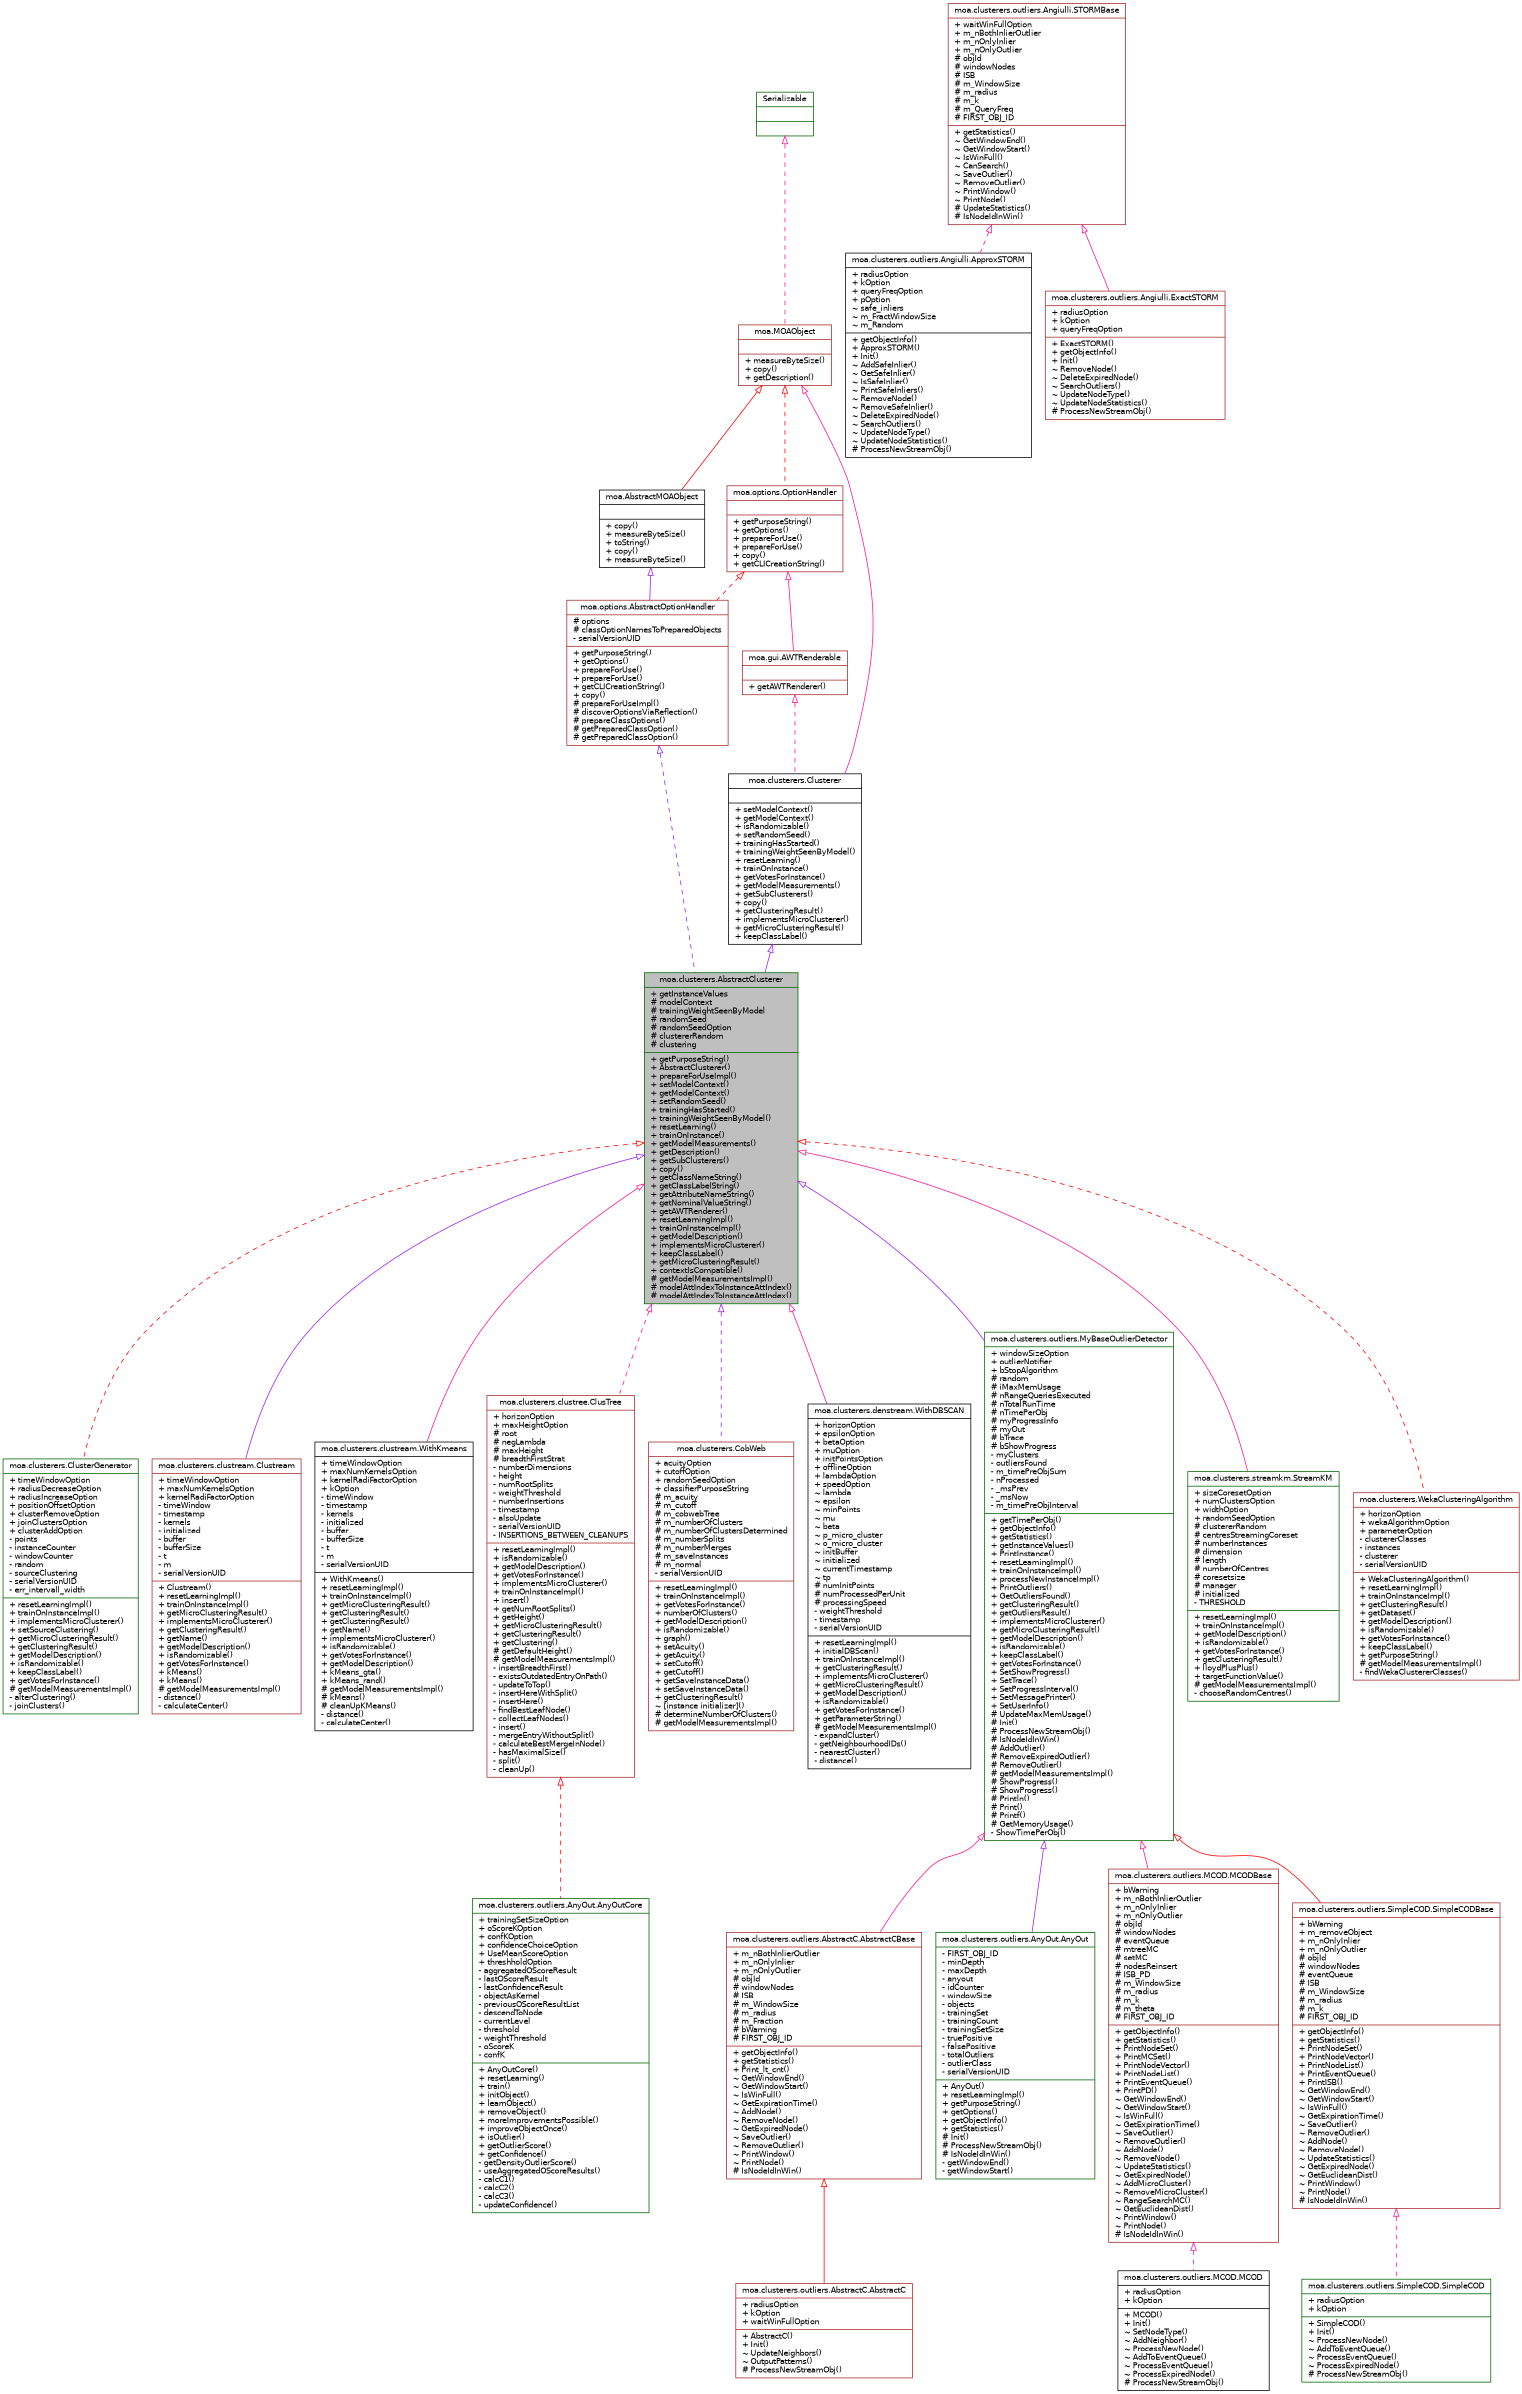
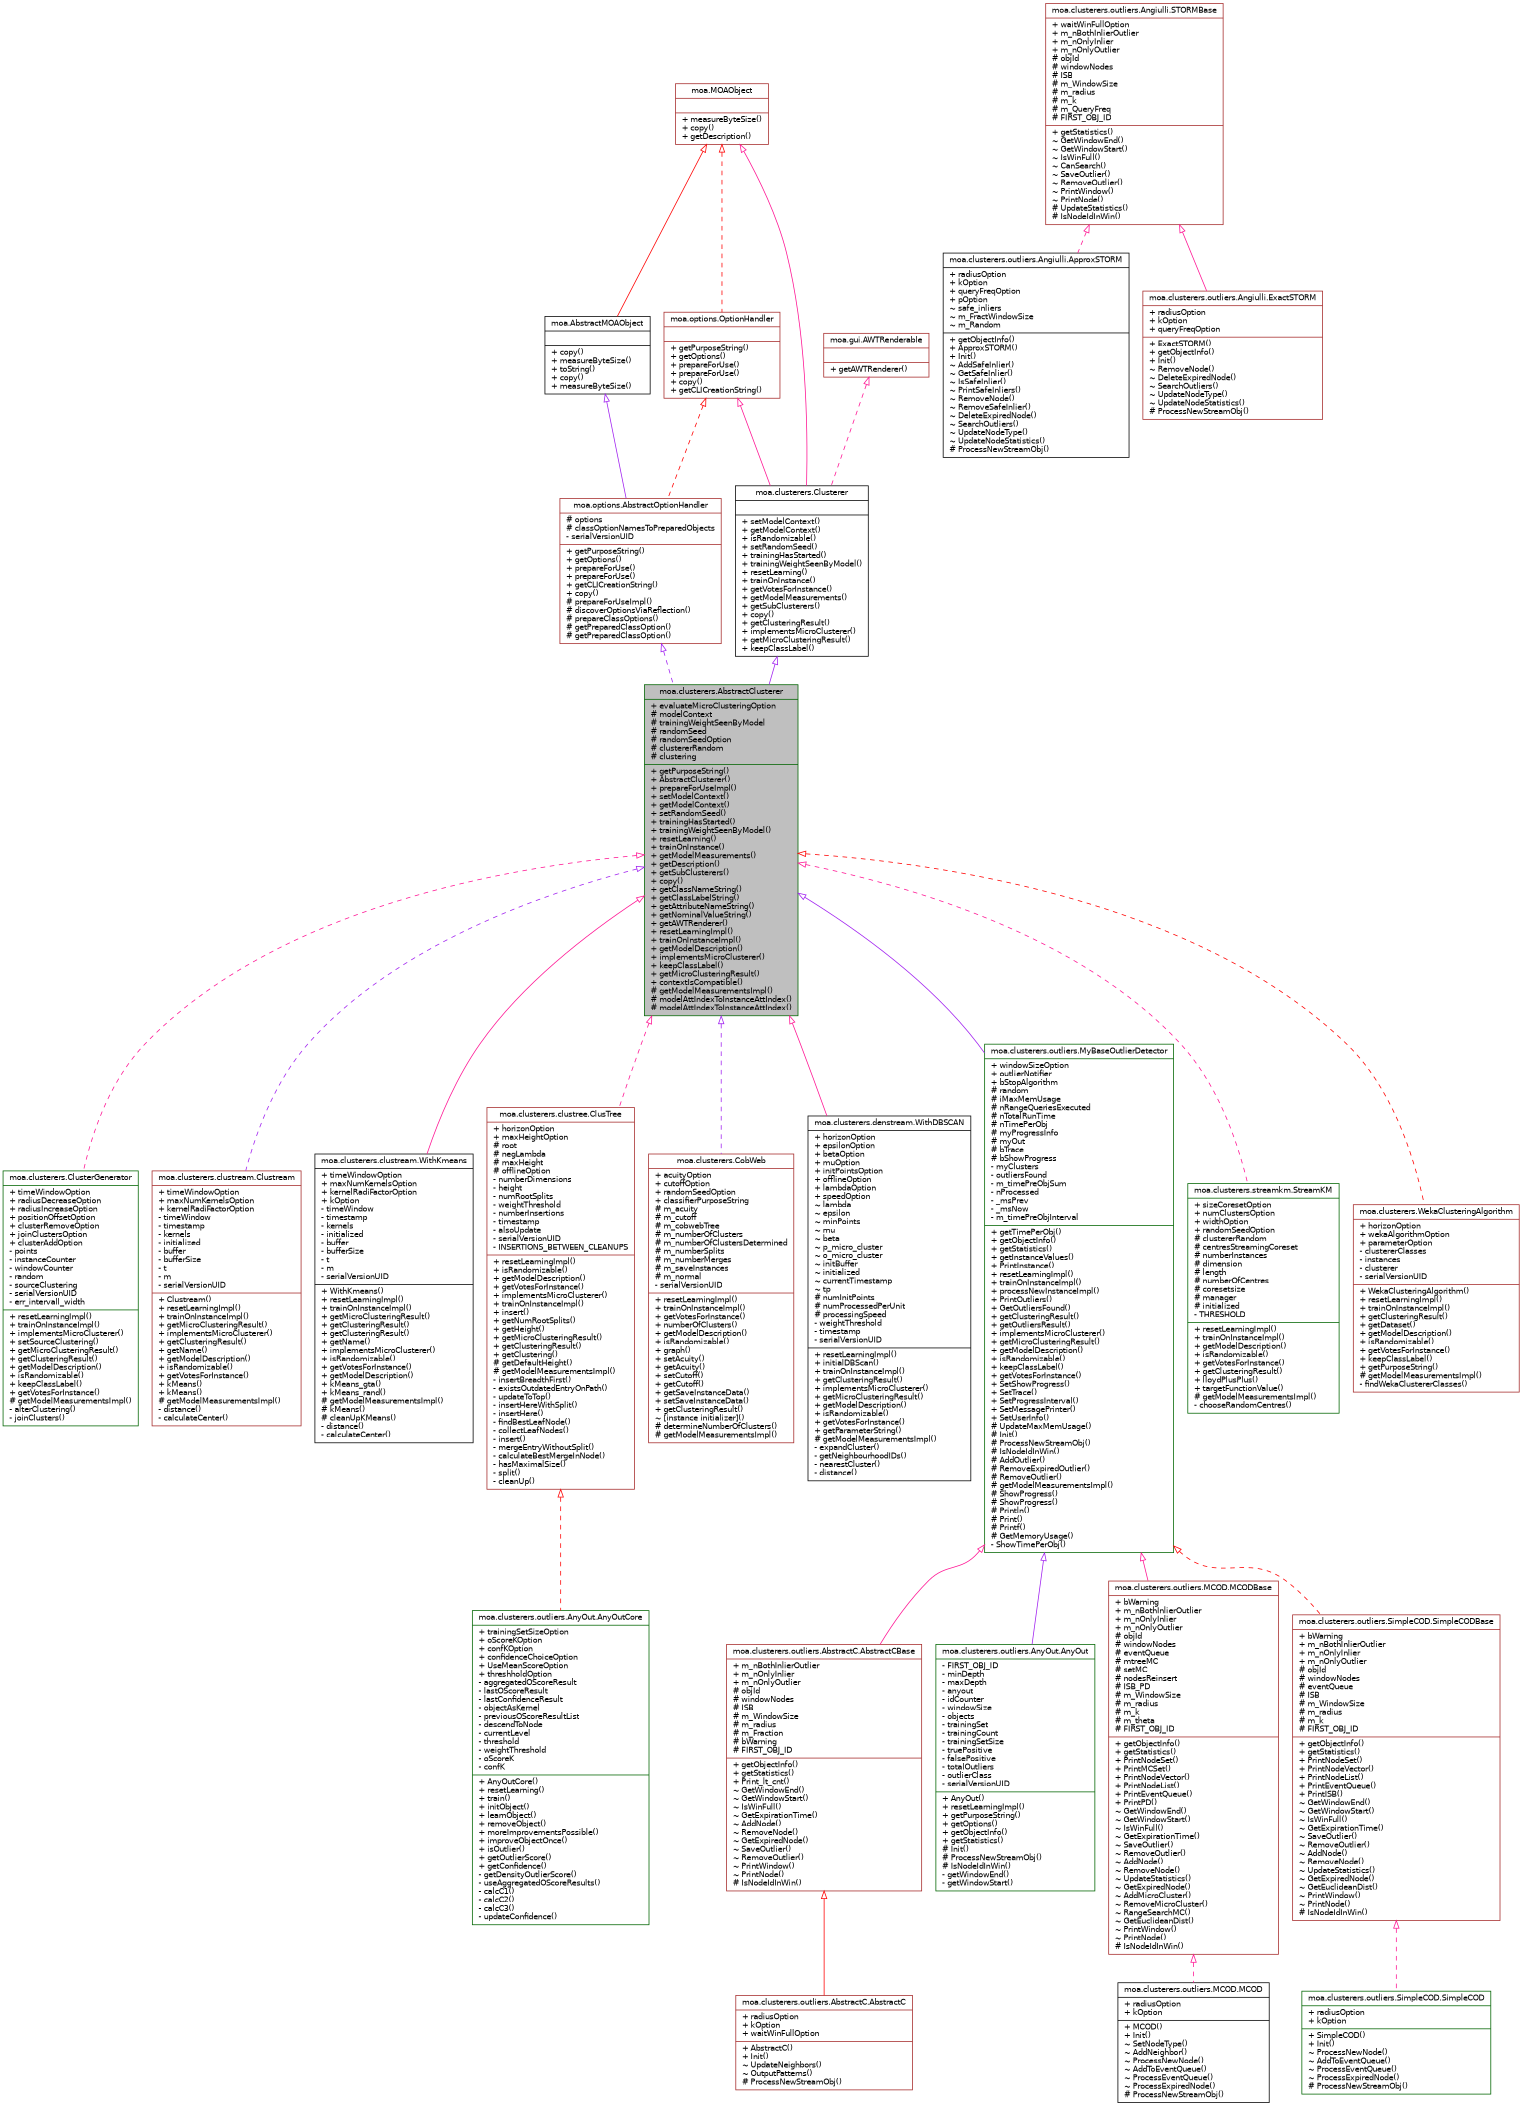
(785, 114) -> none
(791, 615) -> (755, 446)
(689, 994) -> (713, 706)
(308, 1223) -> (308, 935)
(1076, 1251) -> (1076, 963)
(398, 1257) -> (398, 969)
(529, 1459) -> (522, 1171)
(1256, 1856) -> (1256, 1568)
(1336, 1933) -> (1342, 1645)
